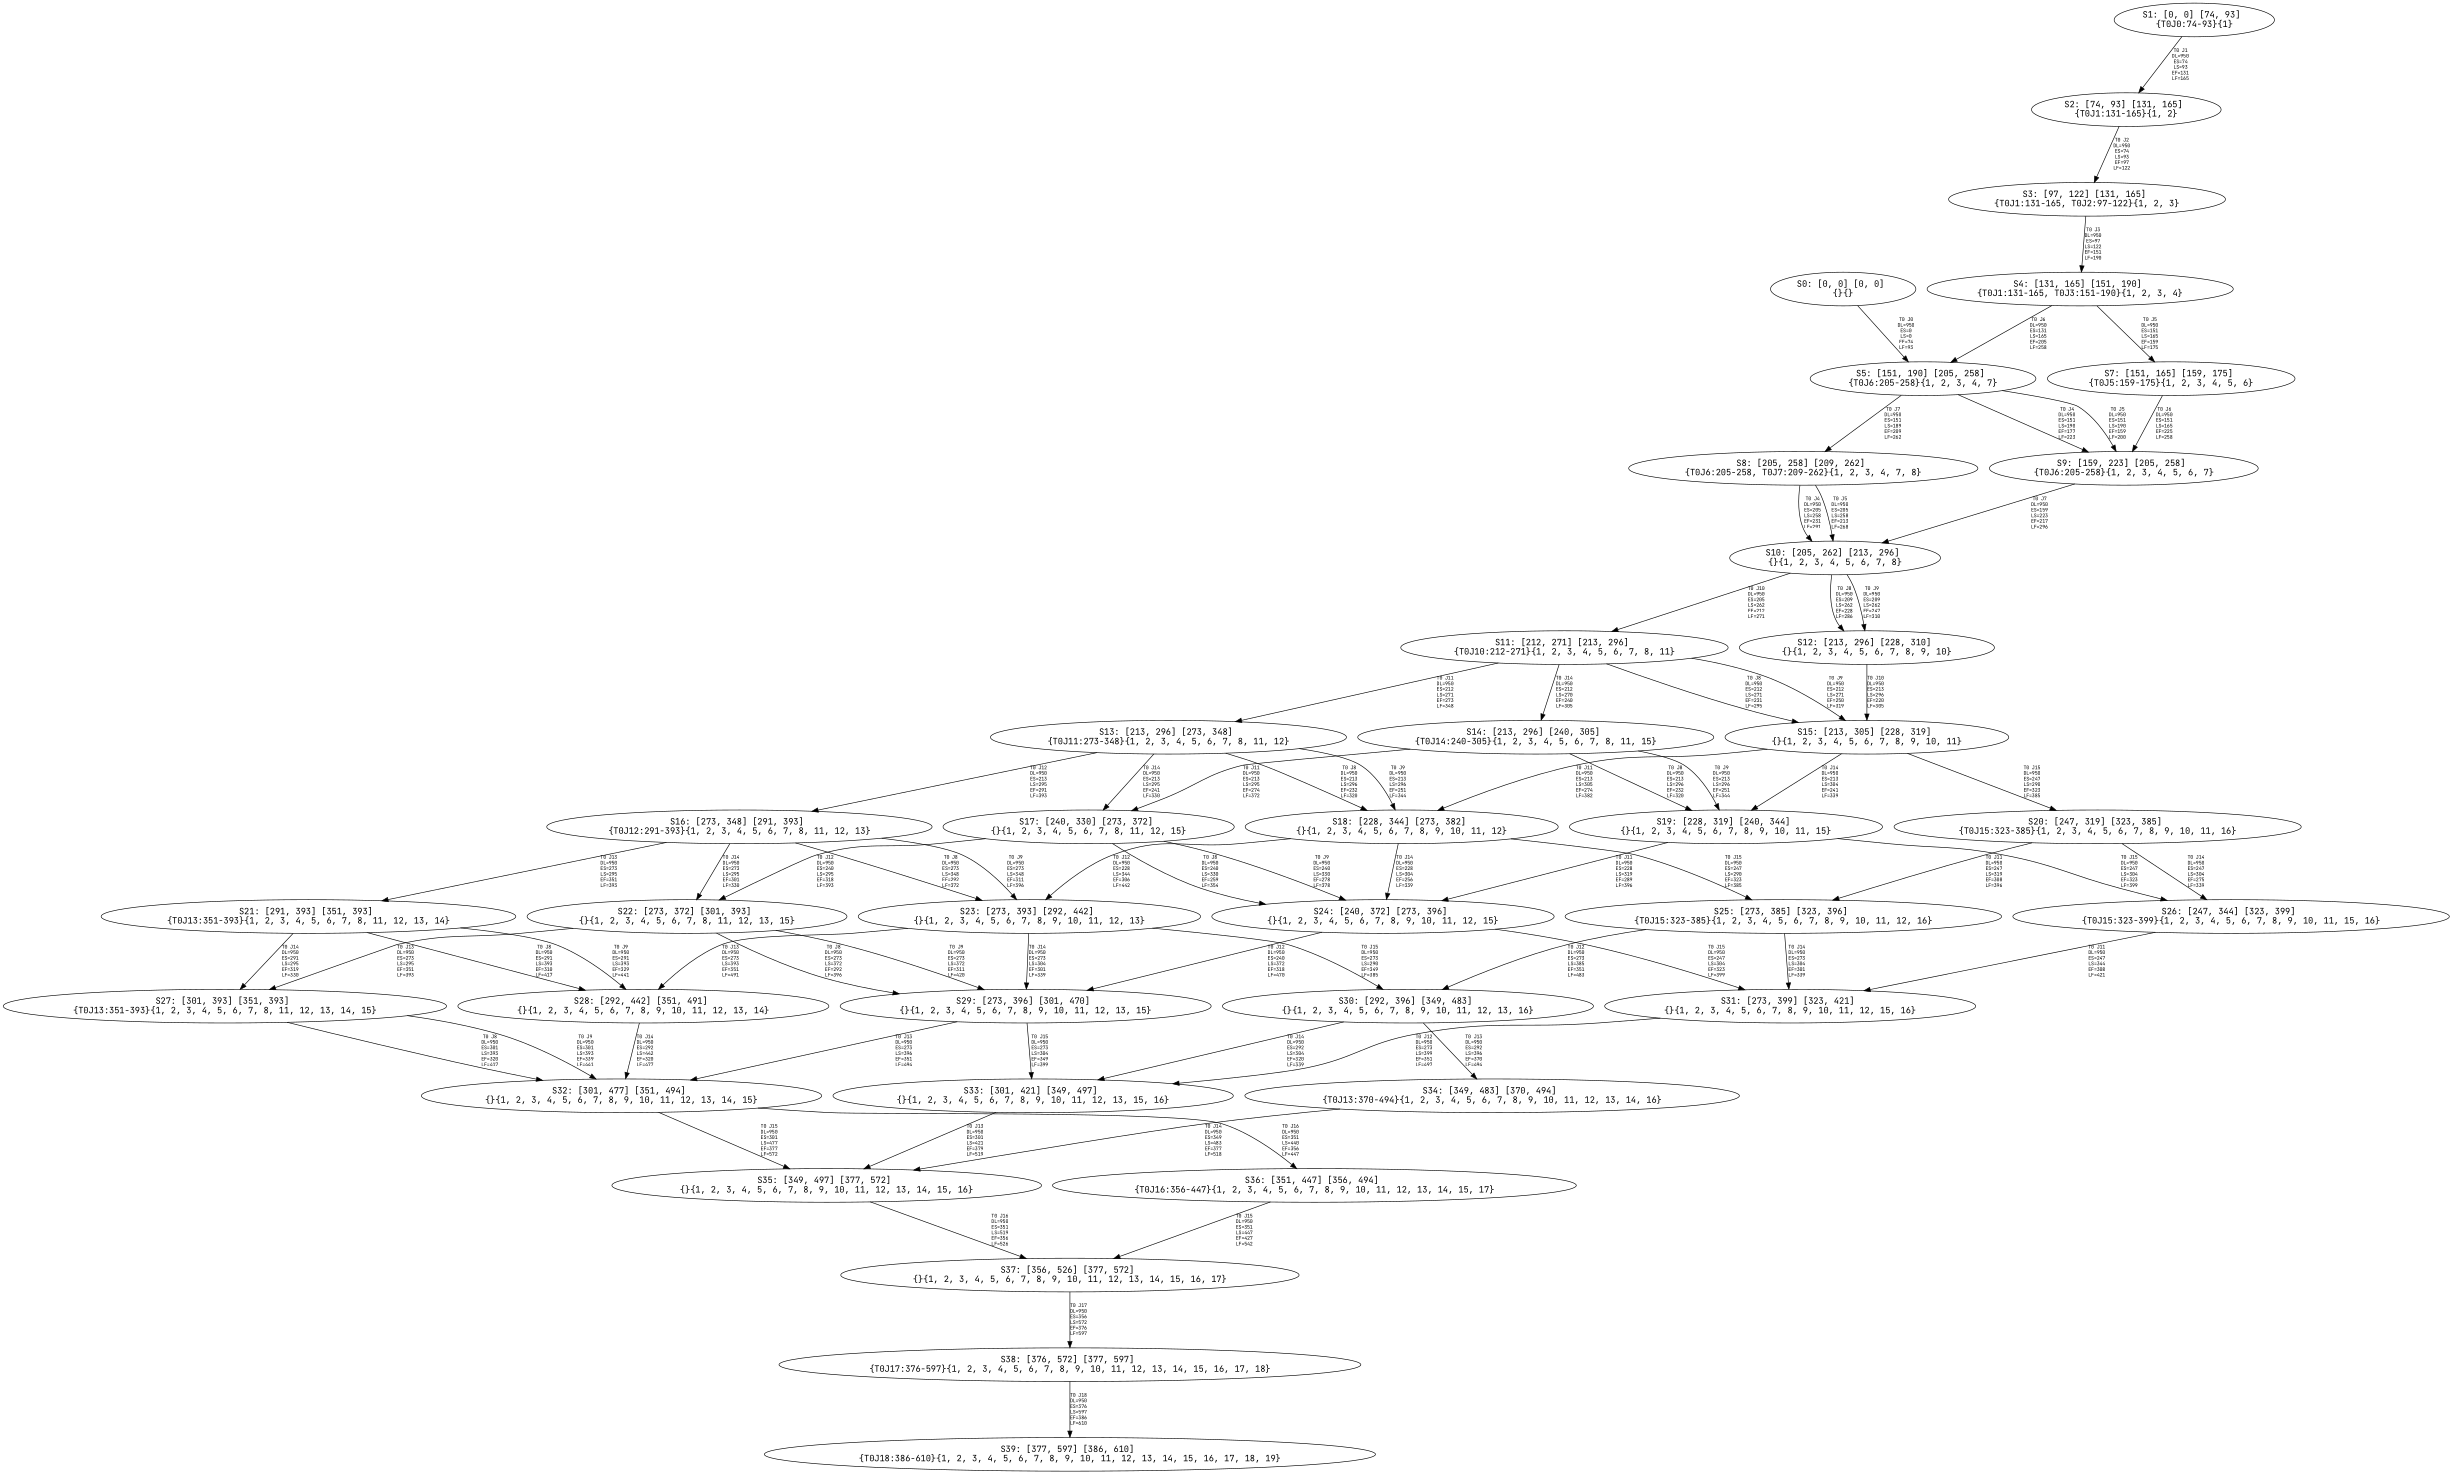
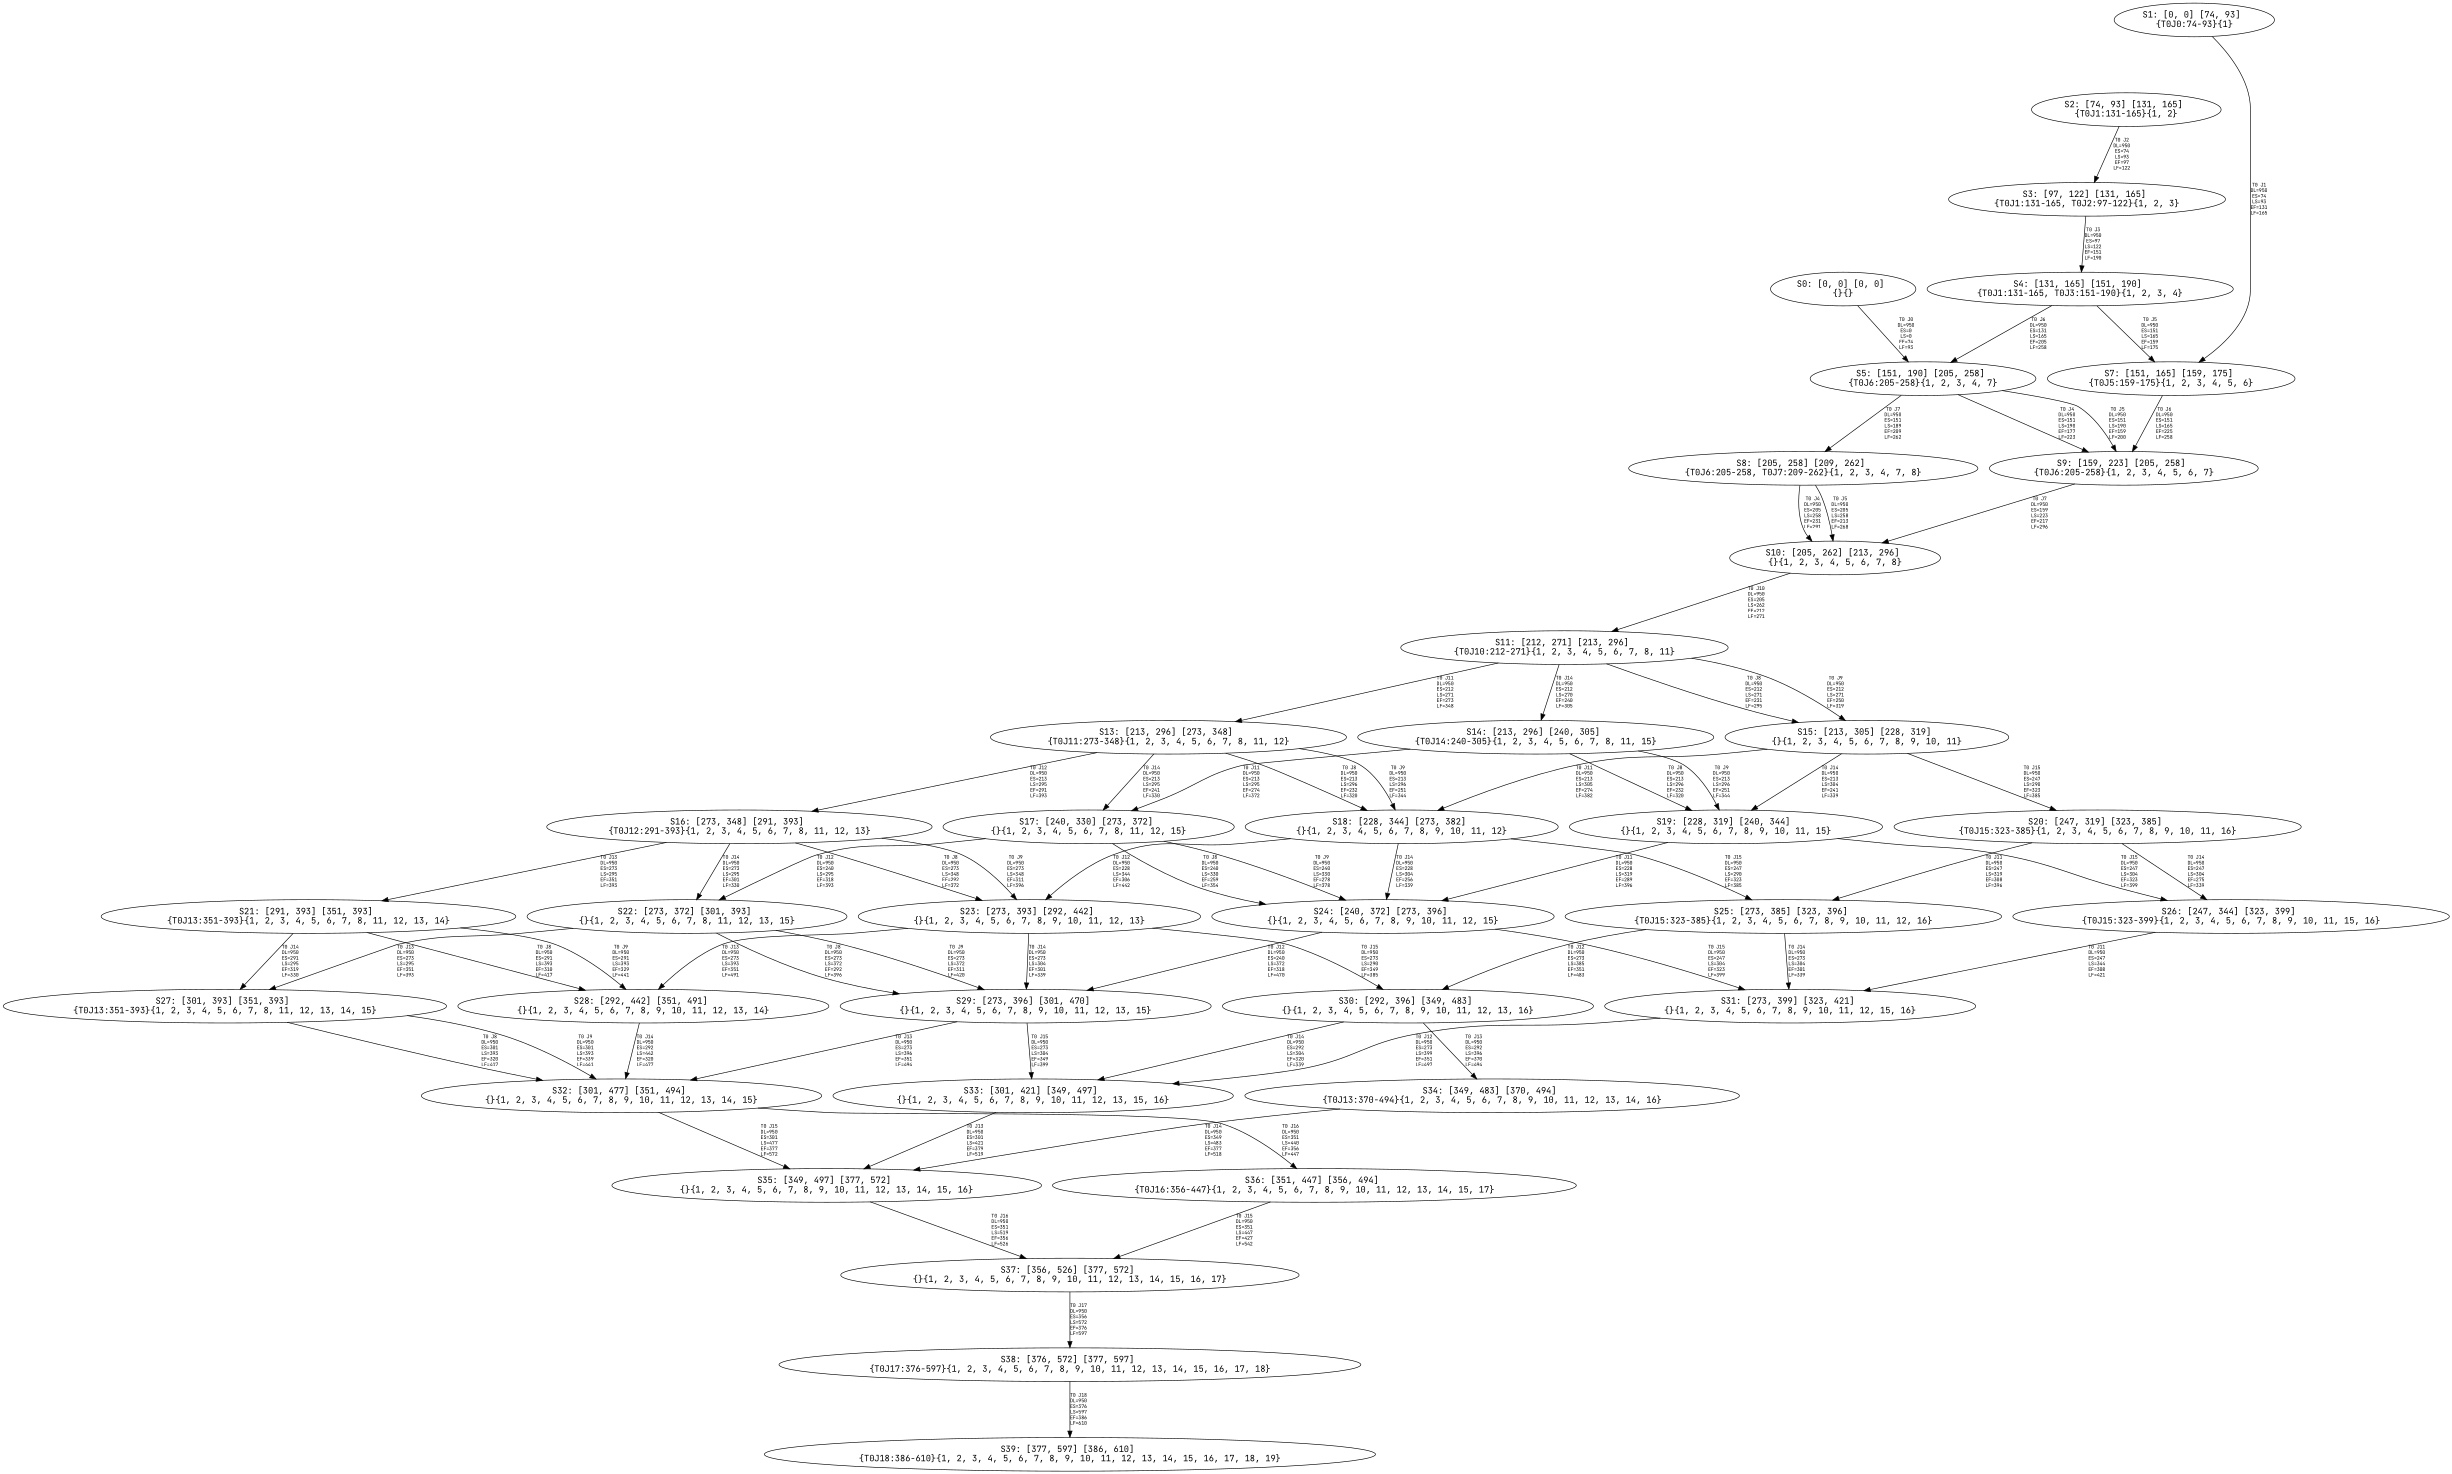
(2162, 62) -> (2250, 201)
(1867, 648) -> none
